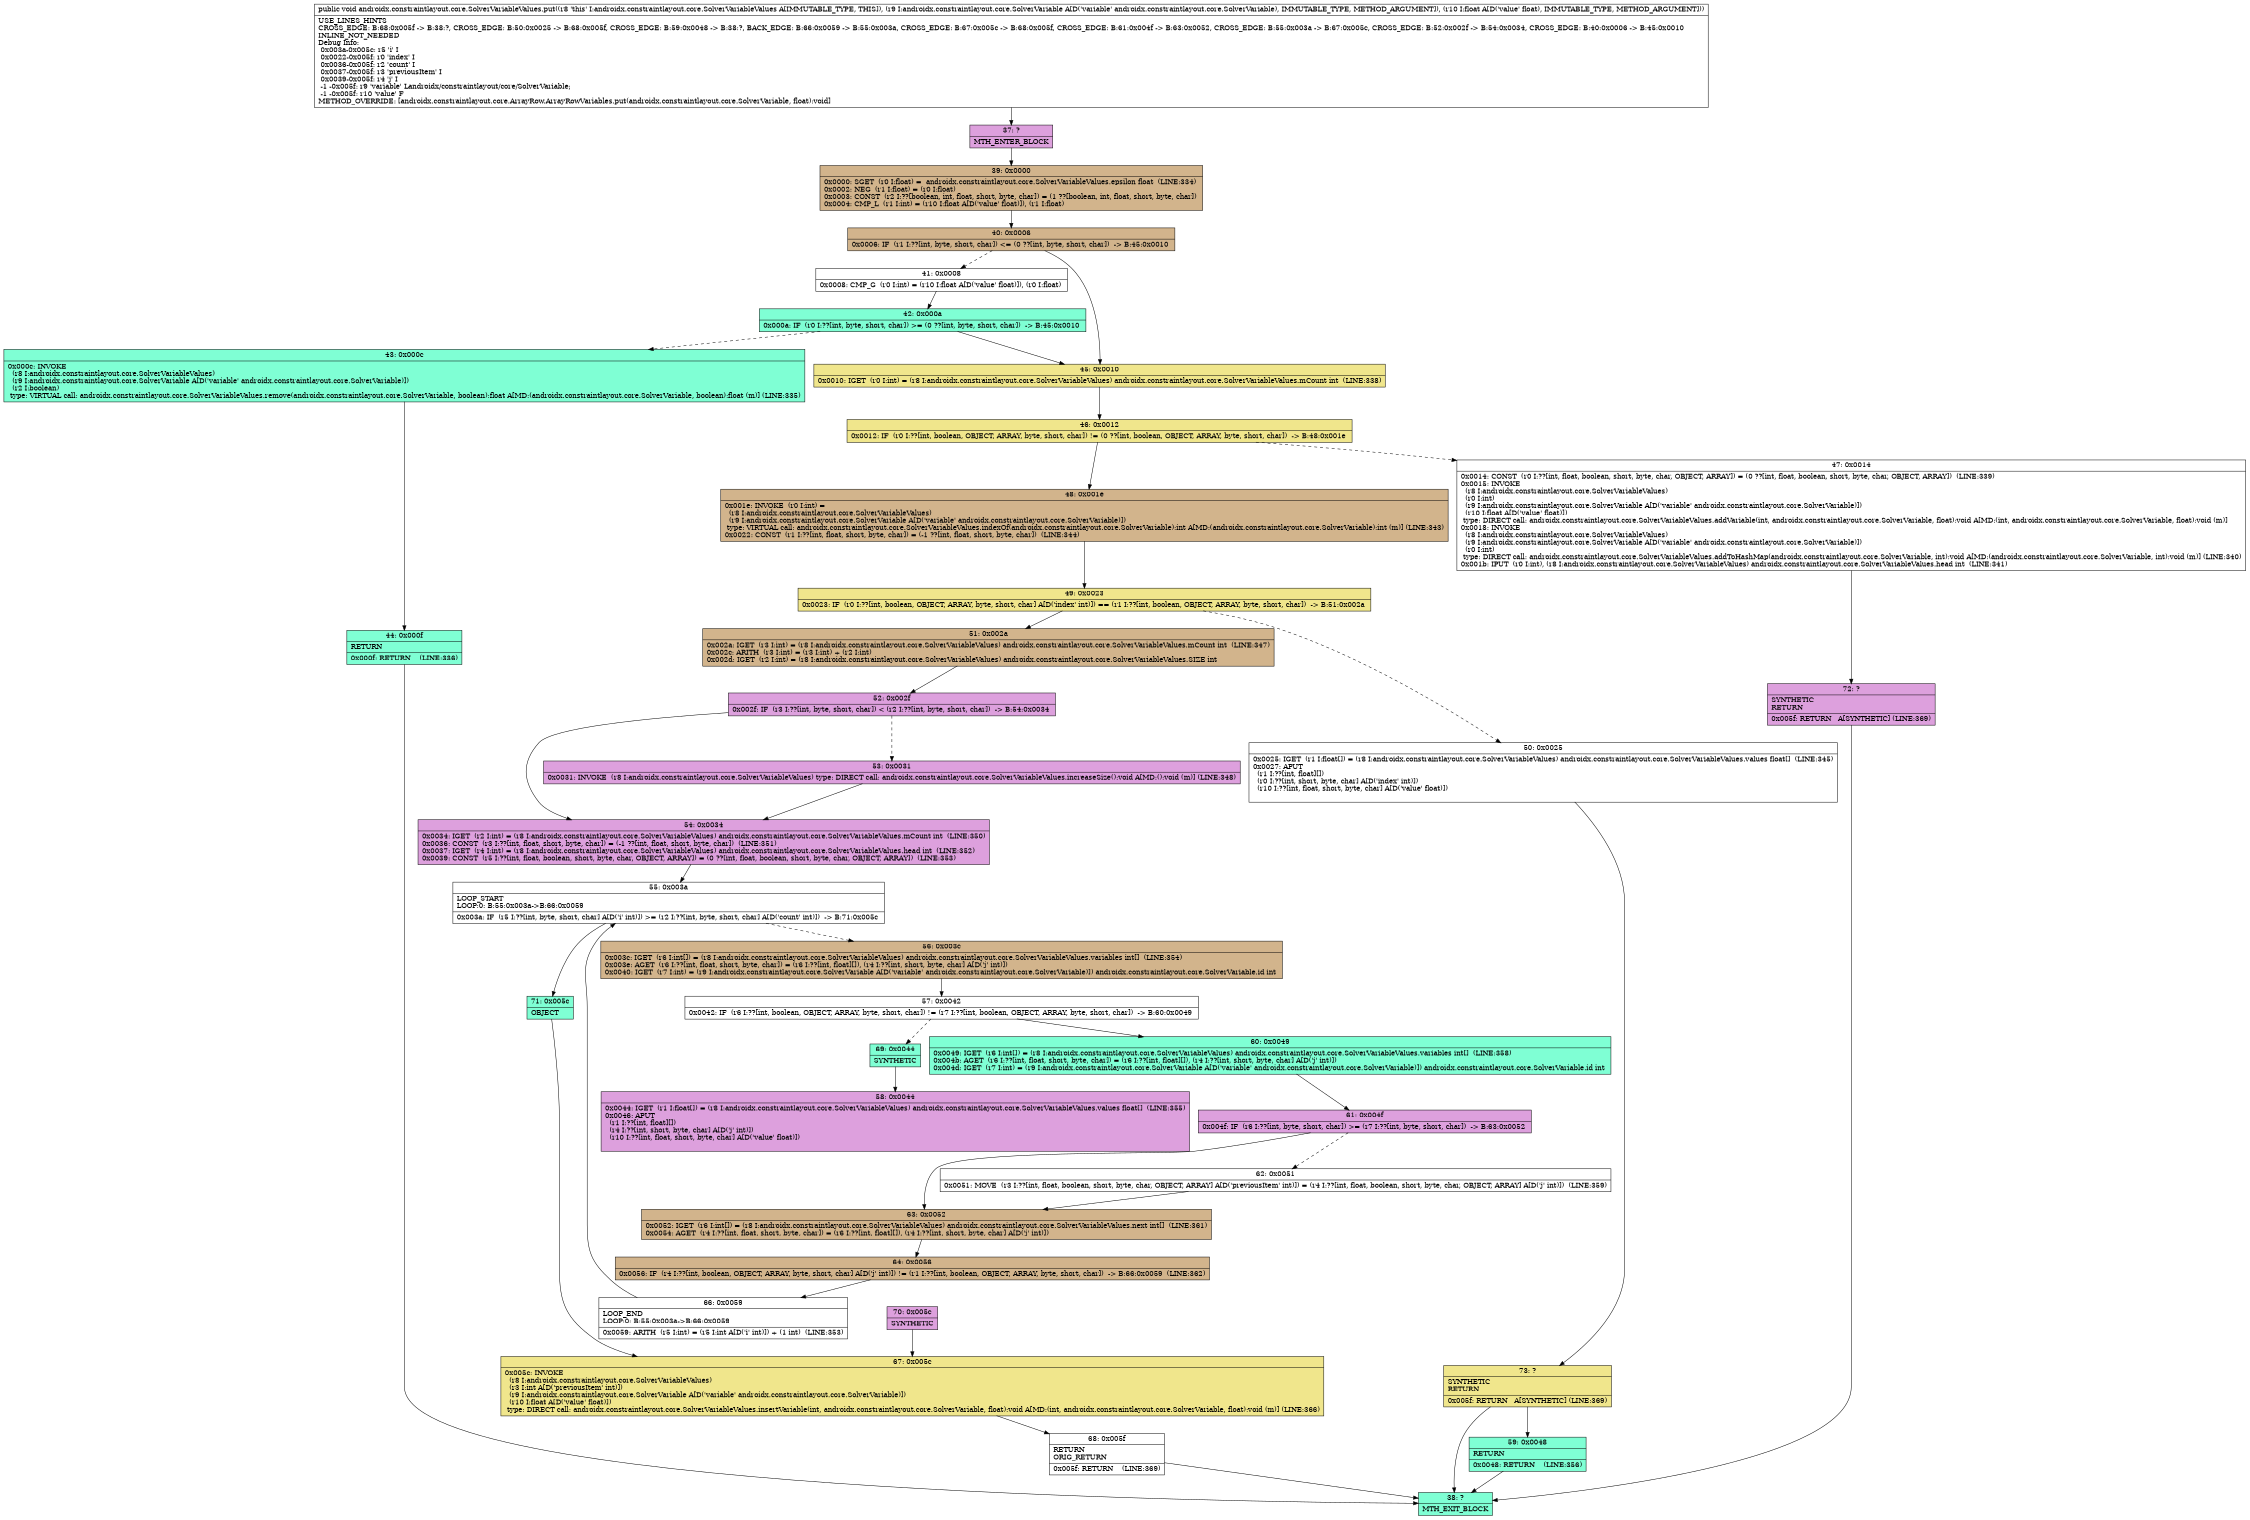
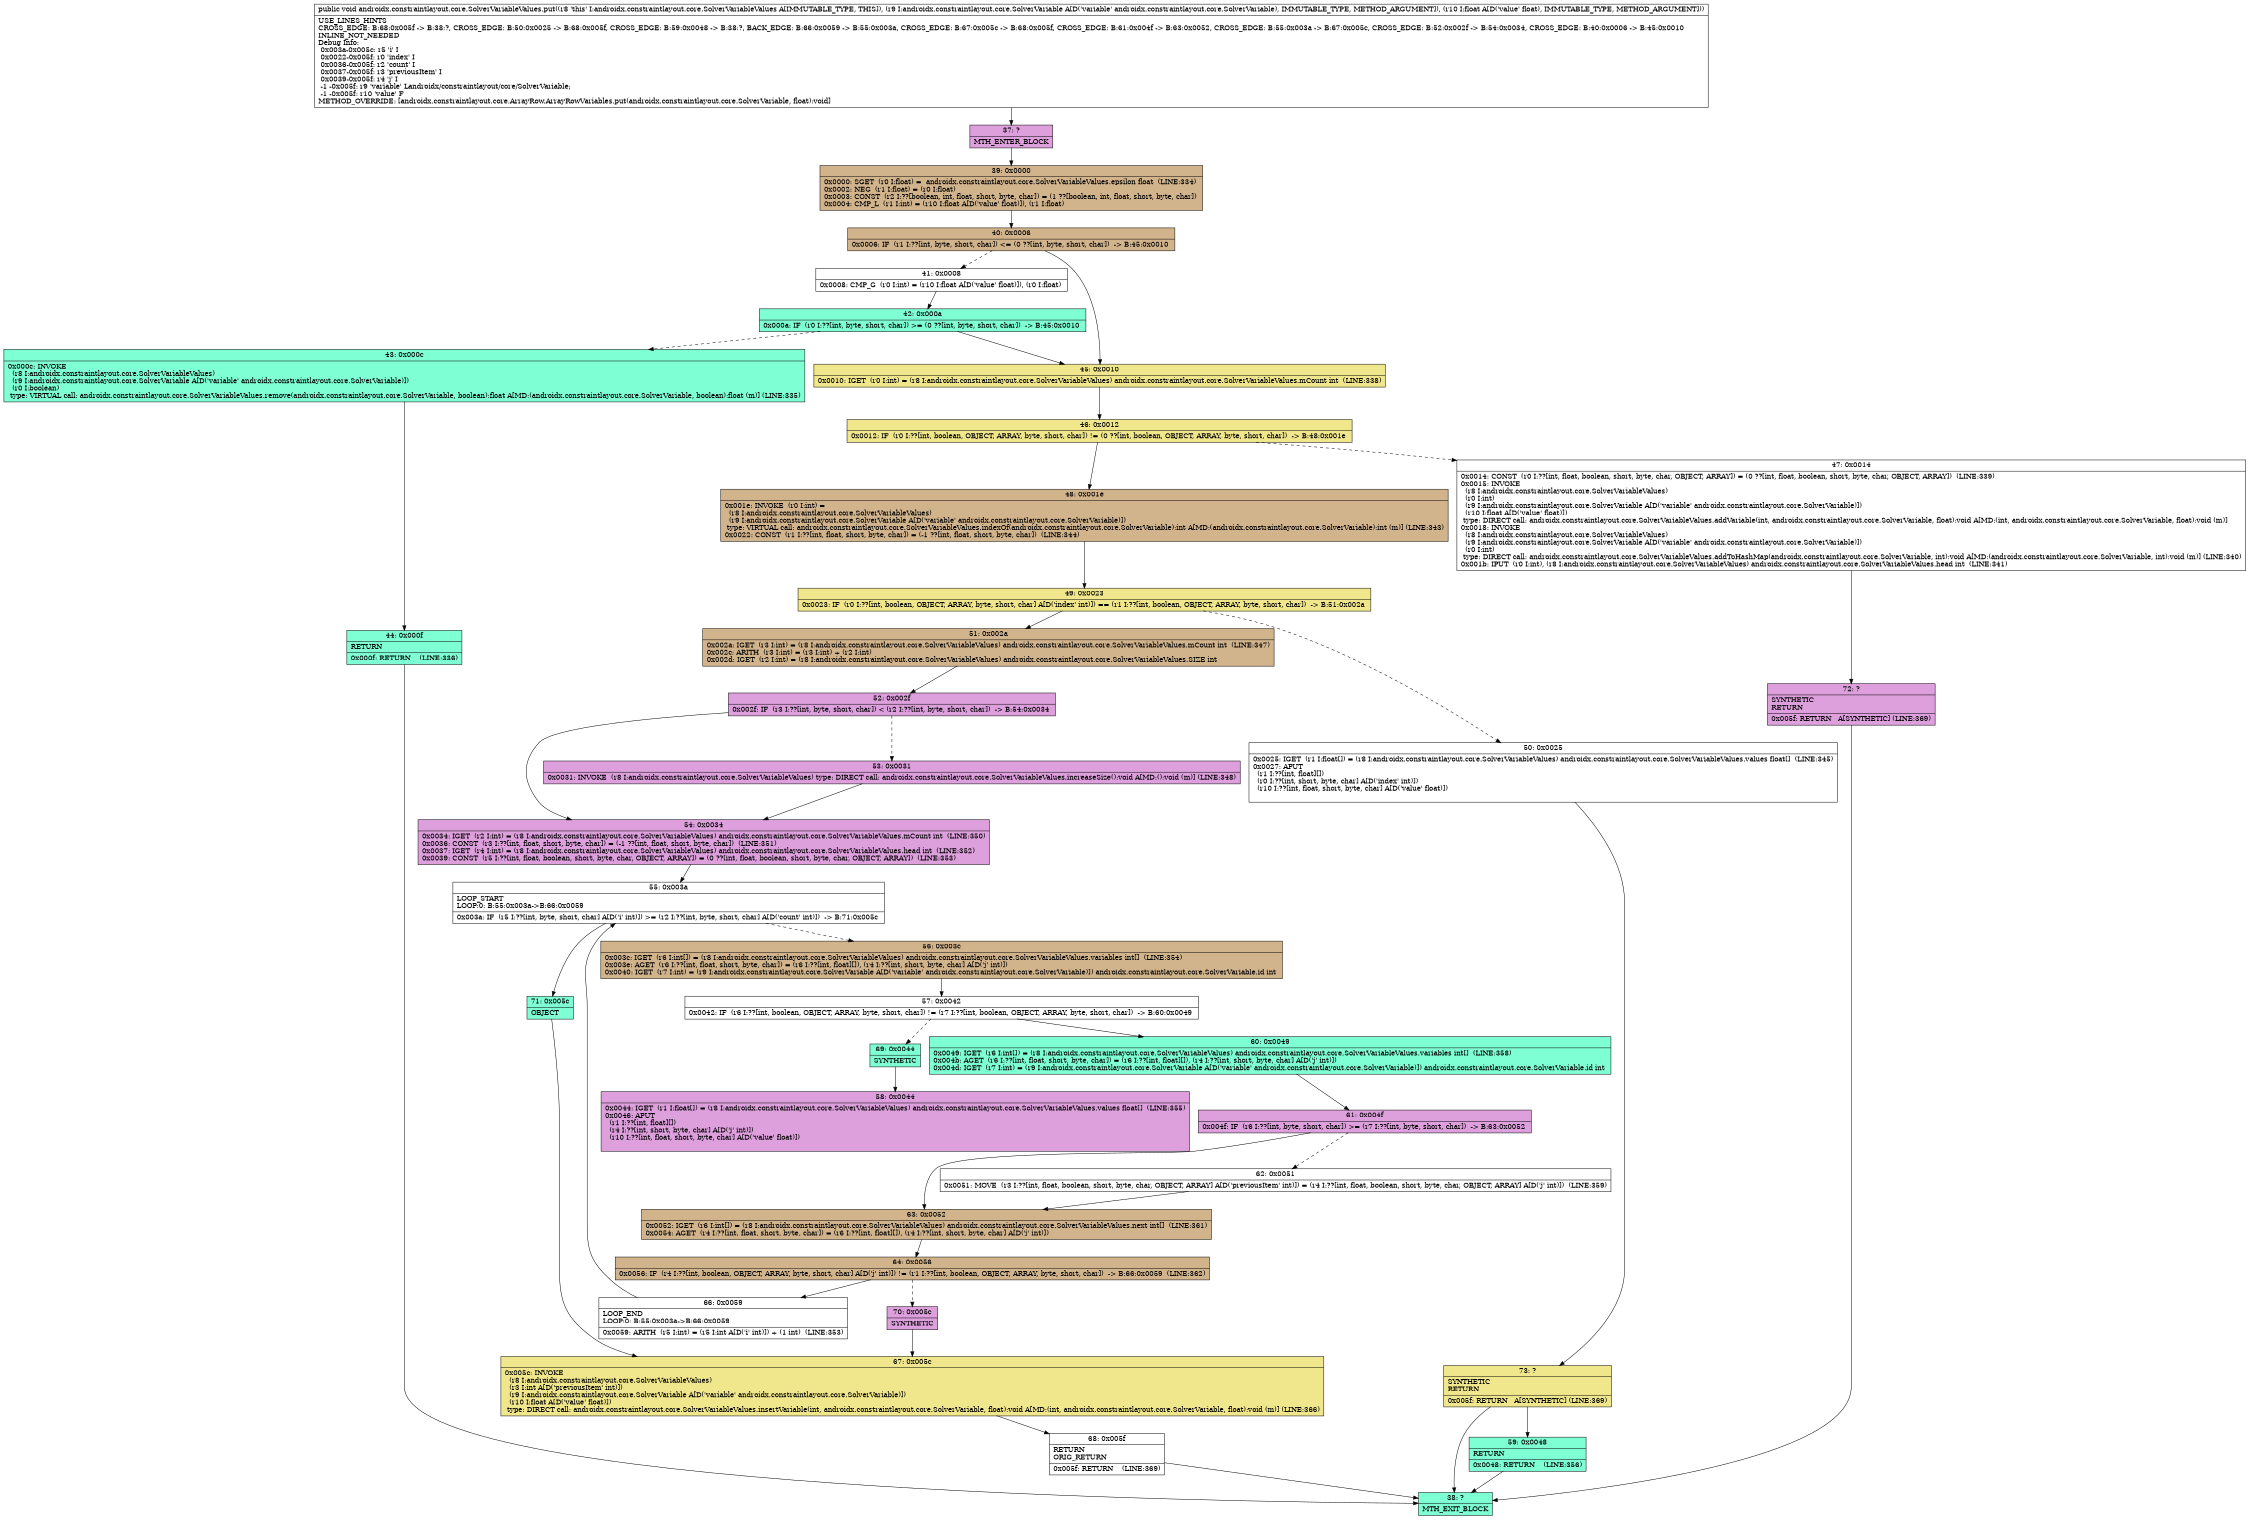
(34, 389) -> (34, 389)
none -> (912, 1291)
